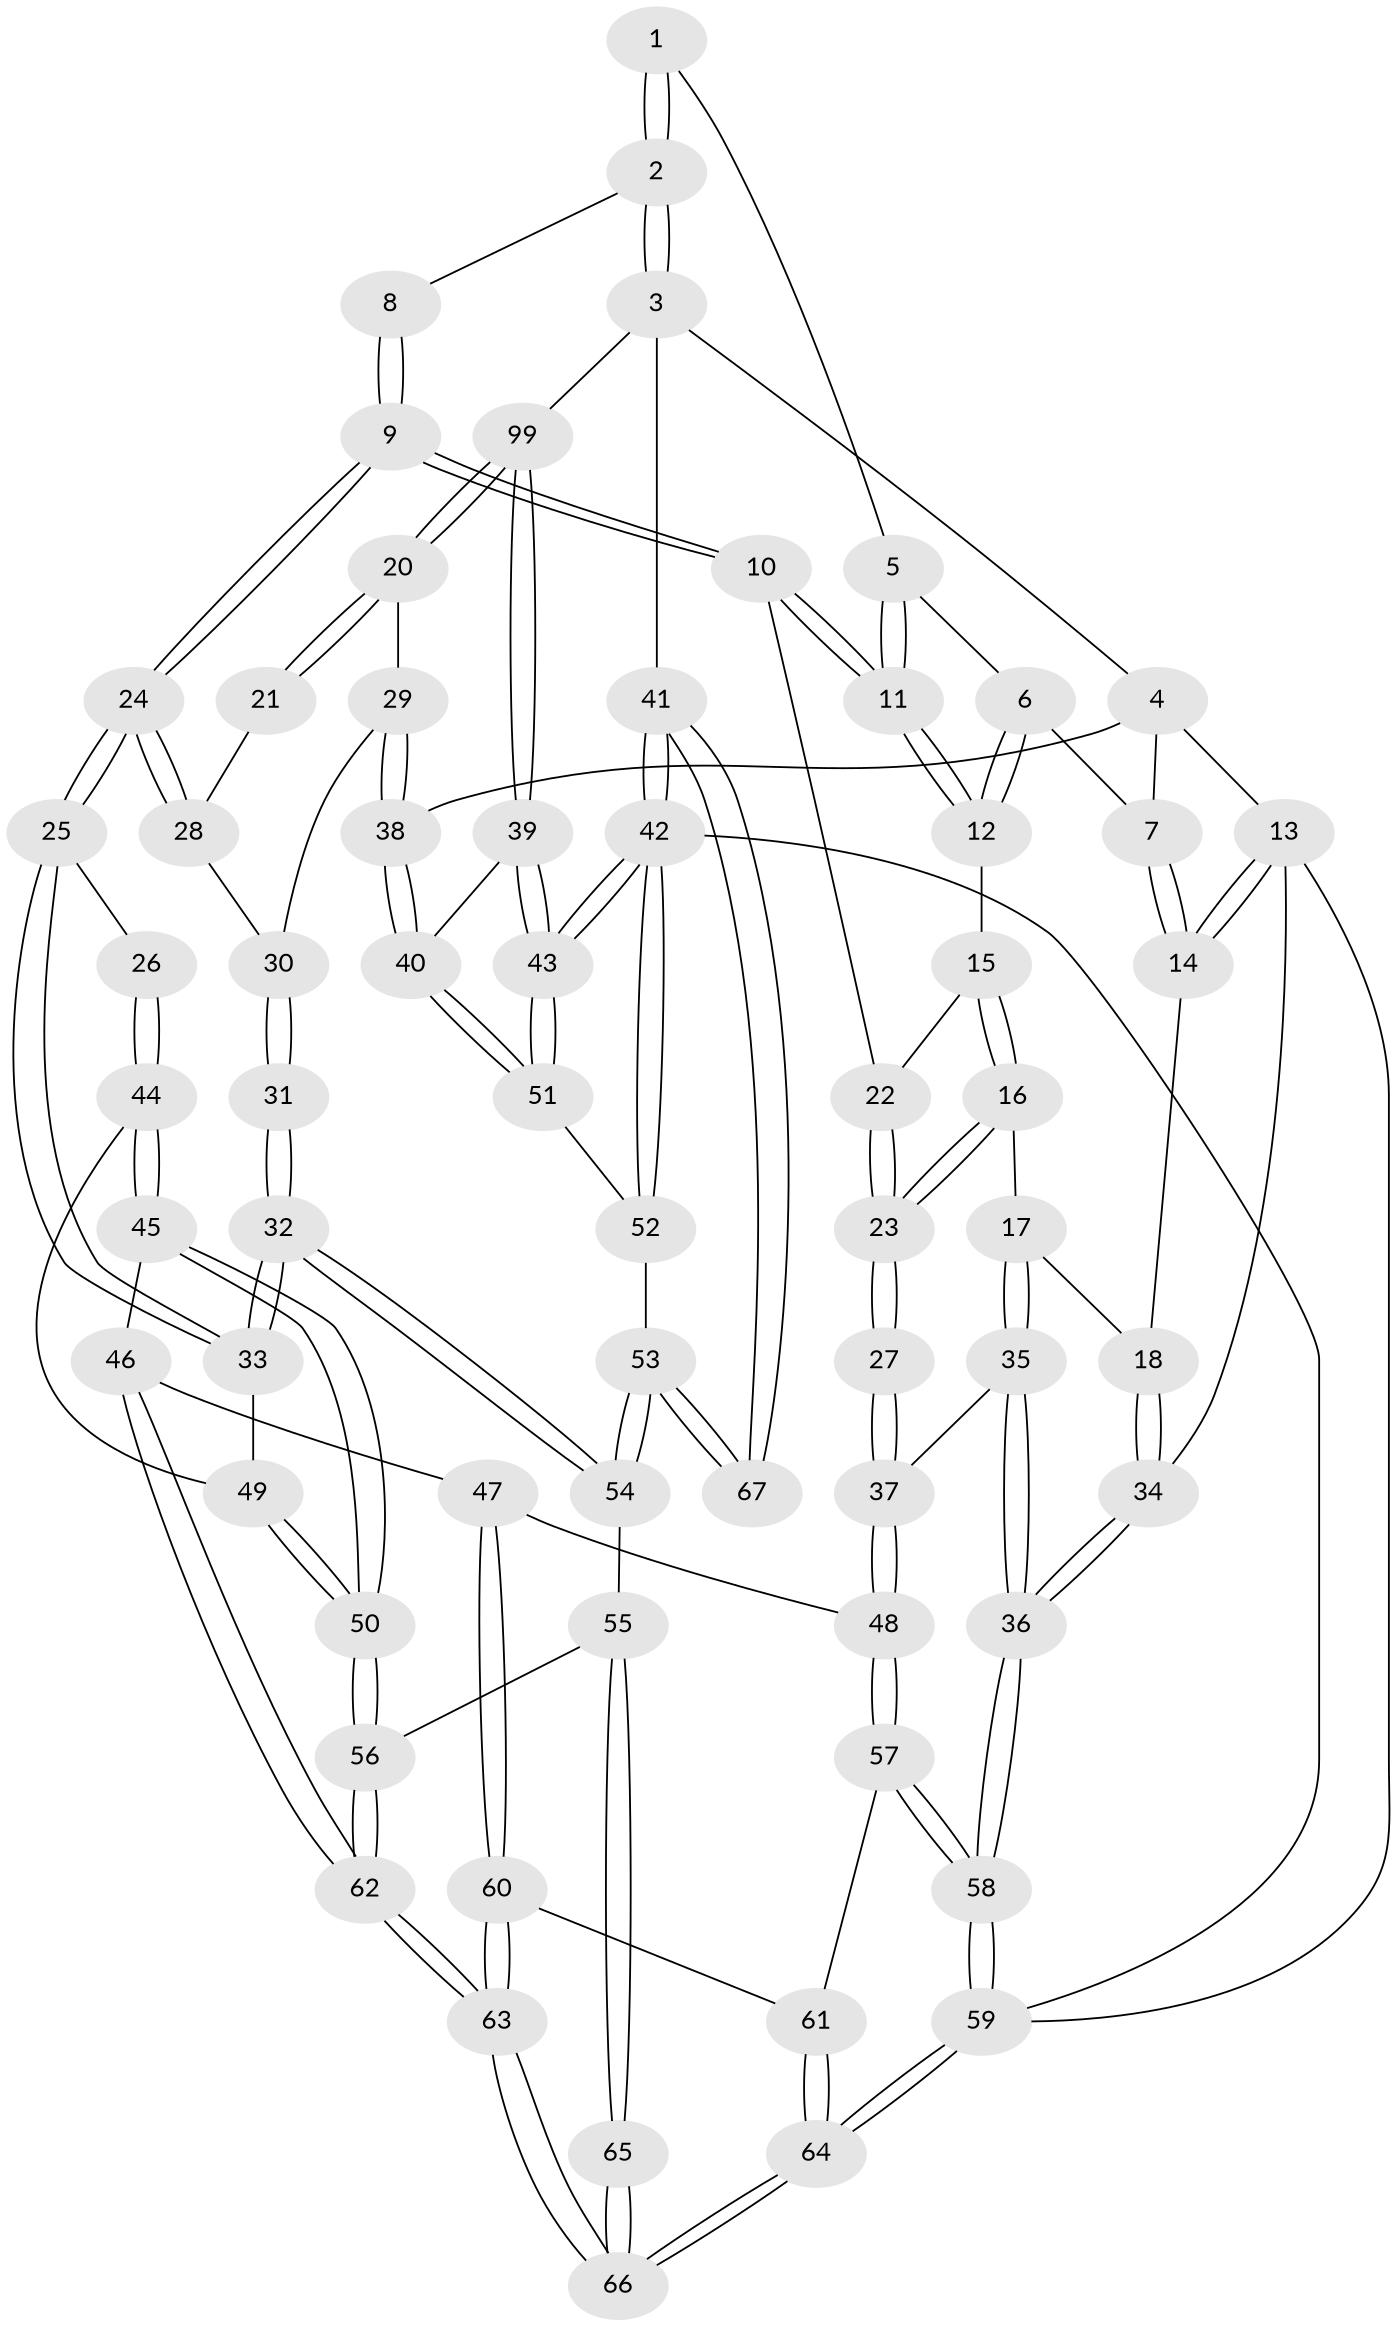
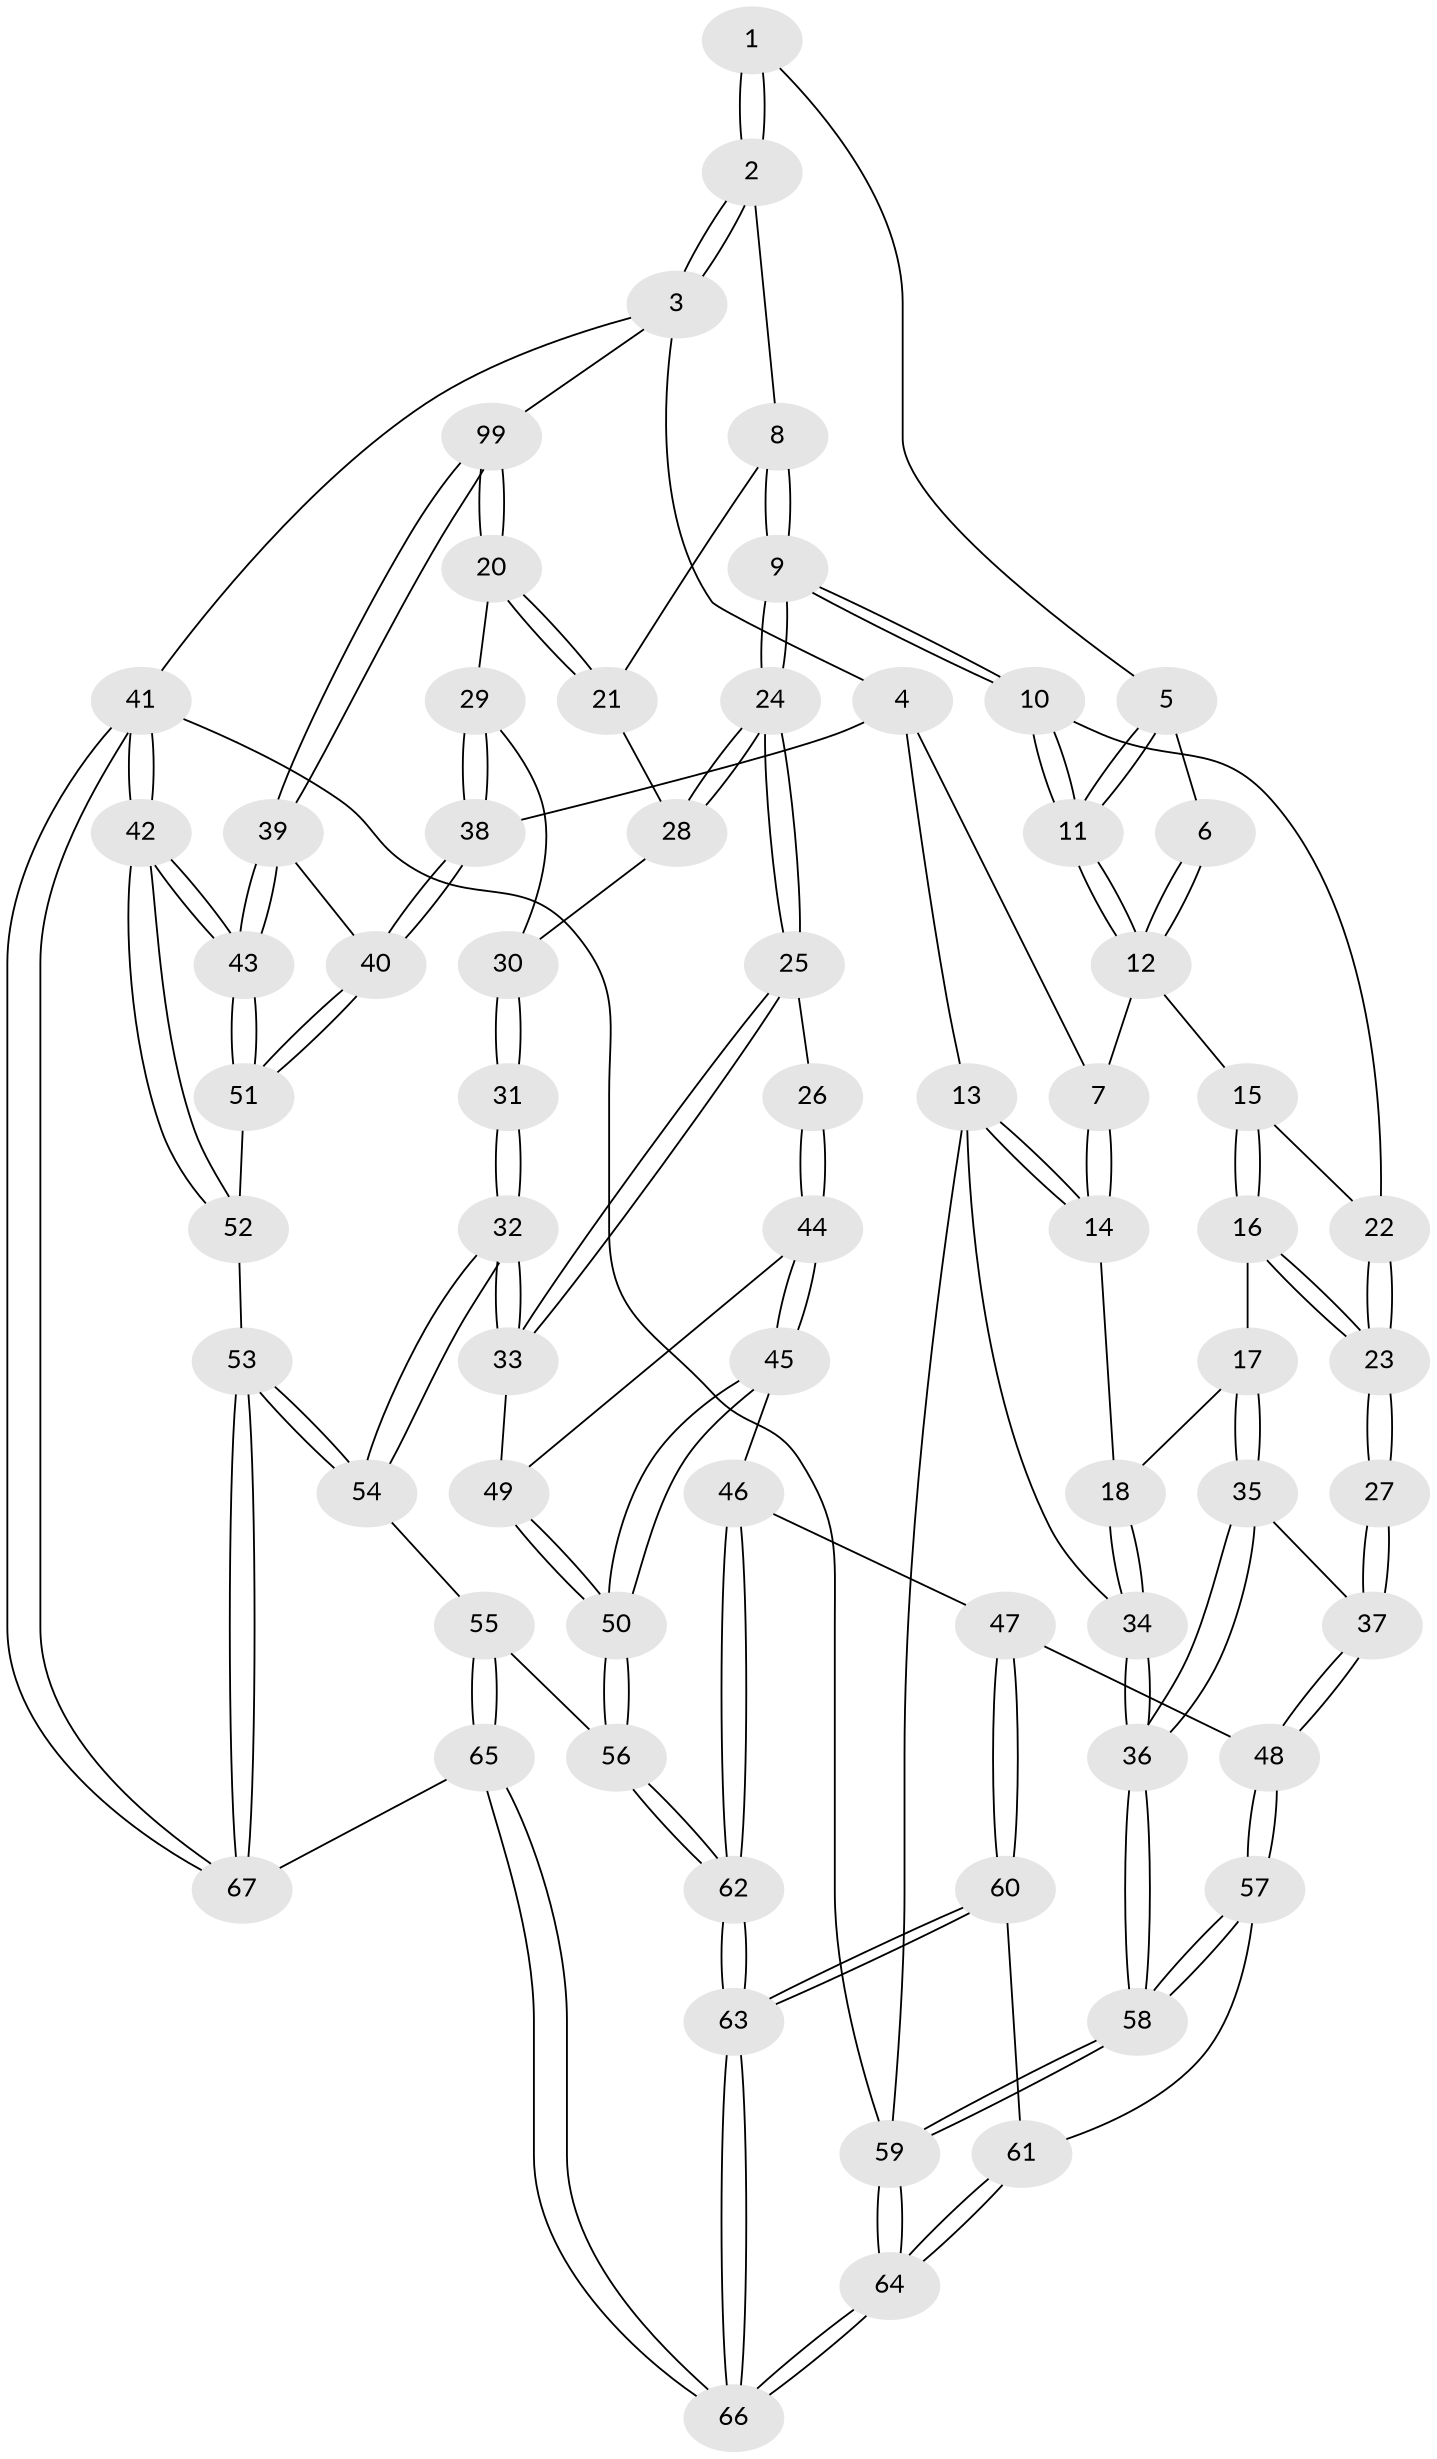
none -> (684, 578)
(1089, 767) -> (1120, 1031)
(1310, 1330) -> (649, 1331)
none -> (363, 1824)
